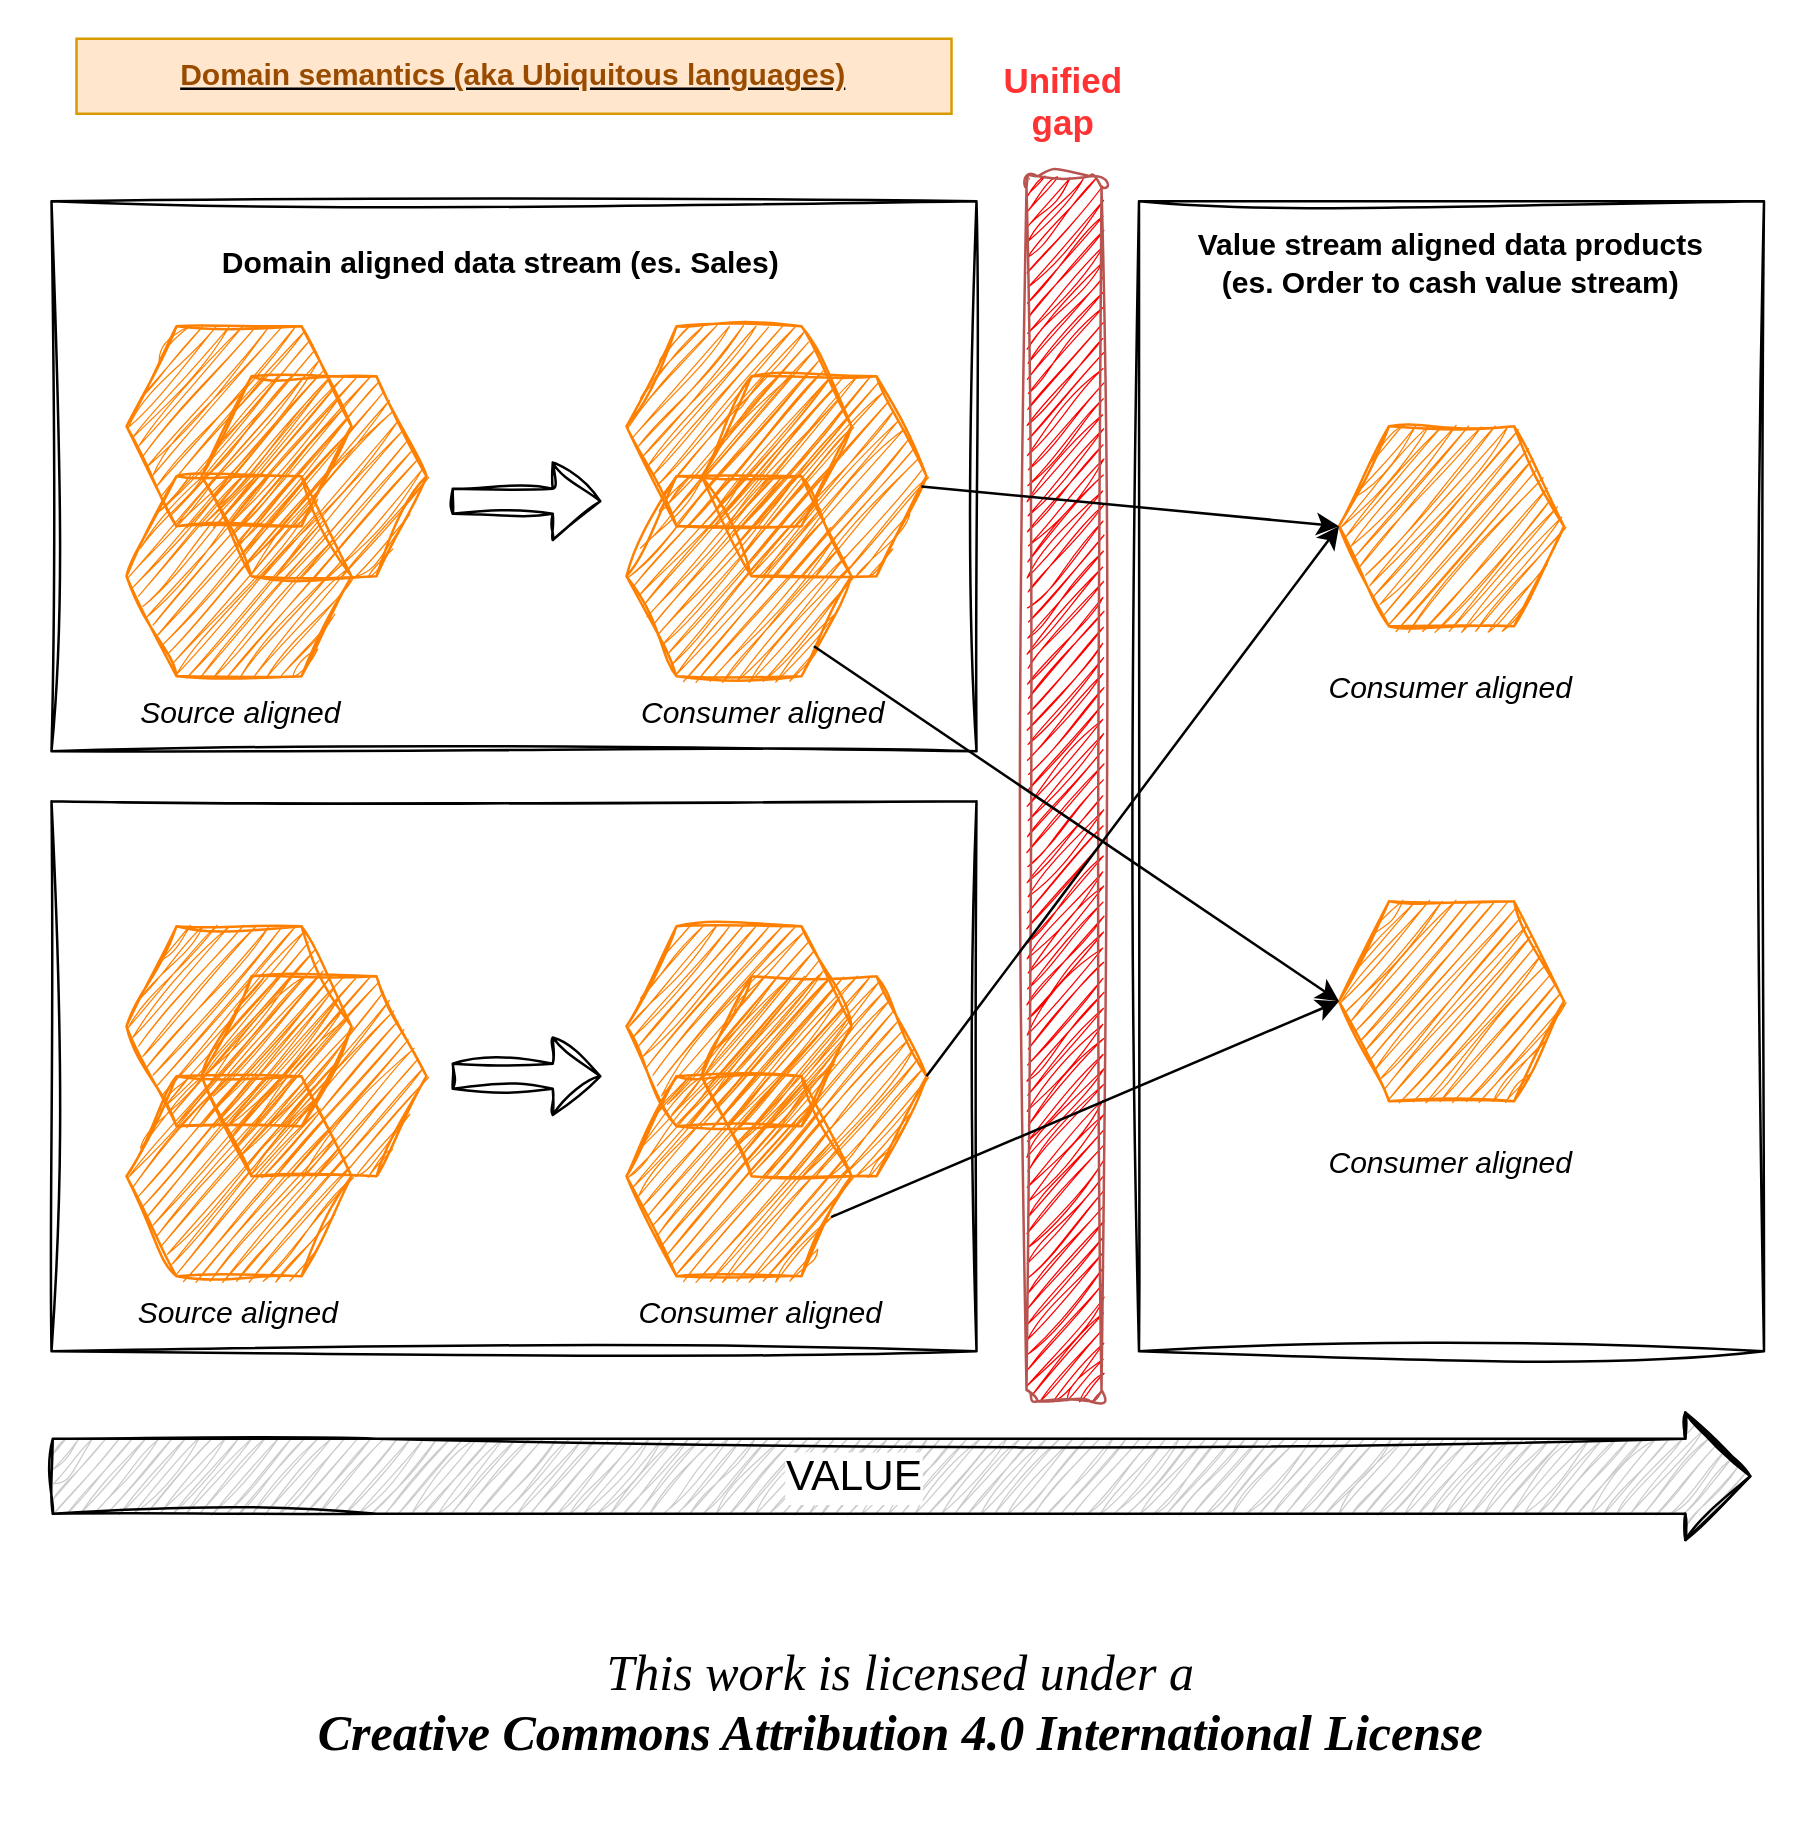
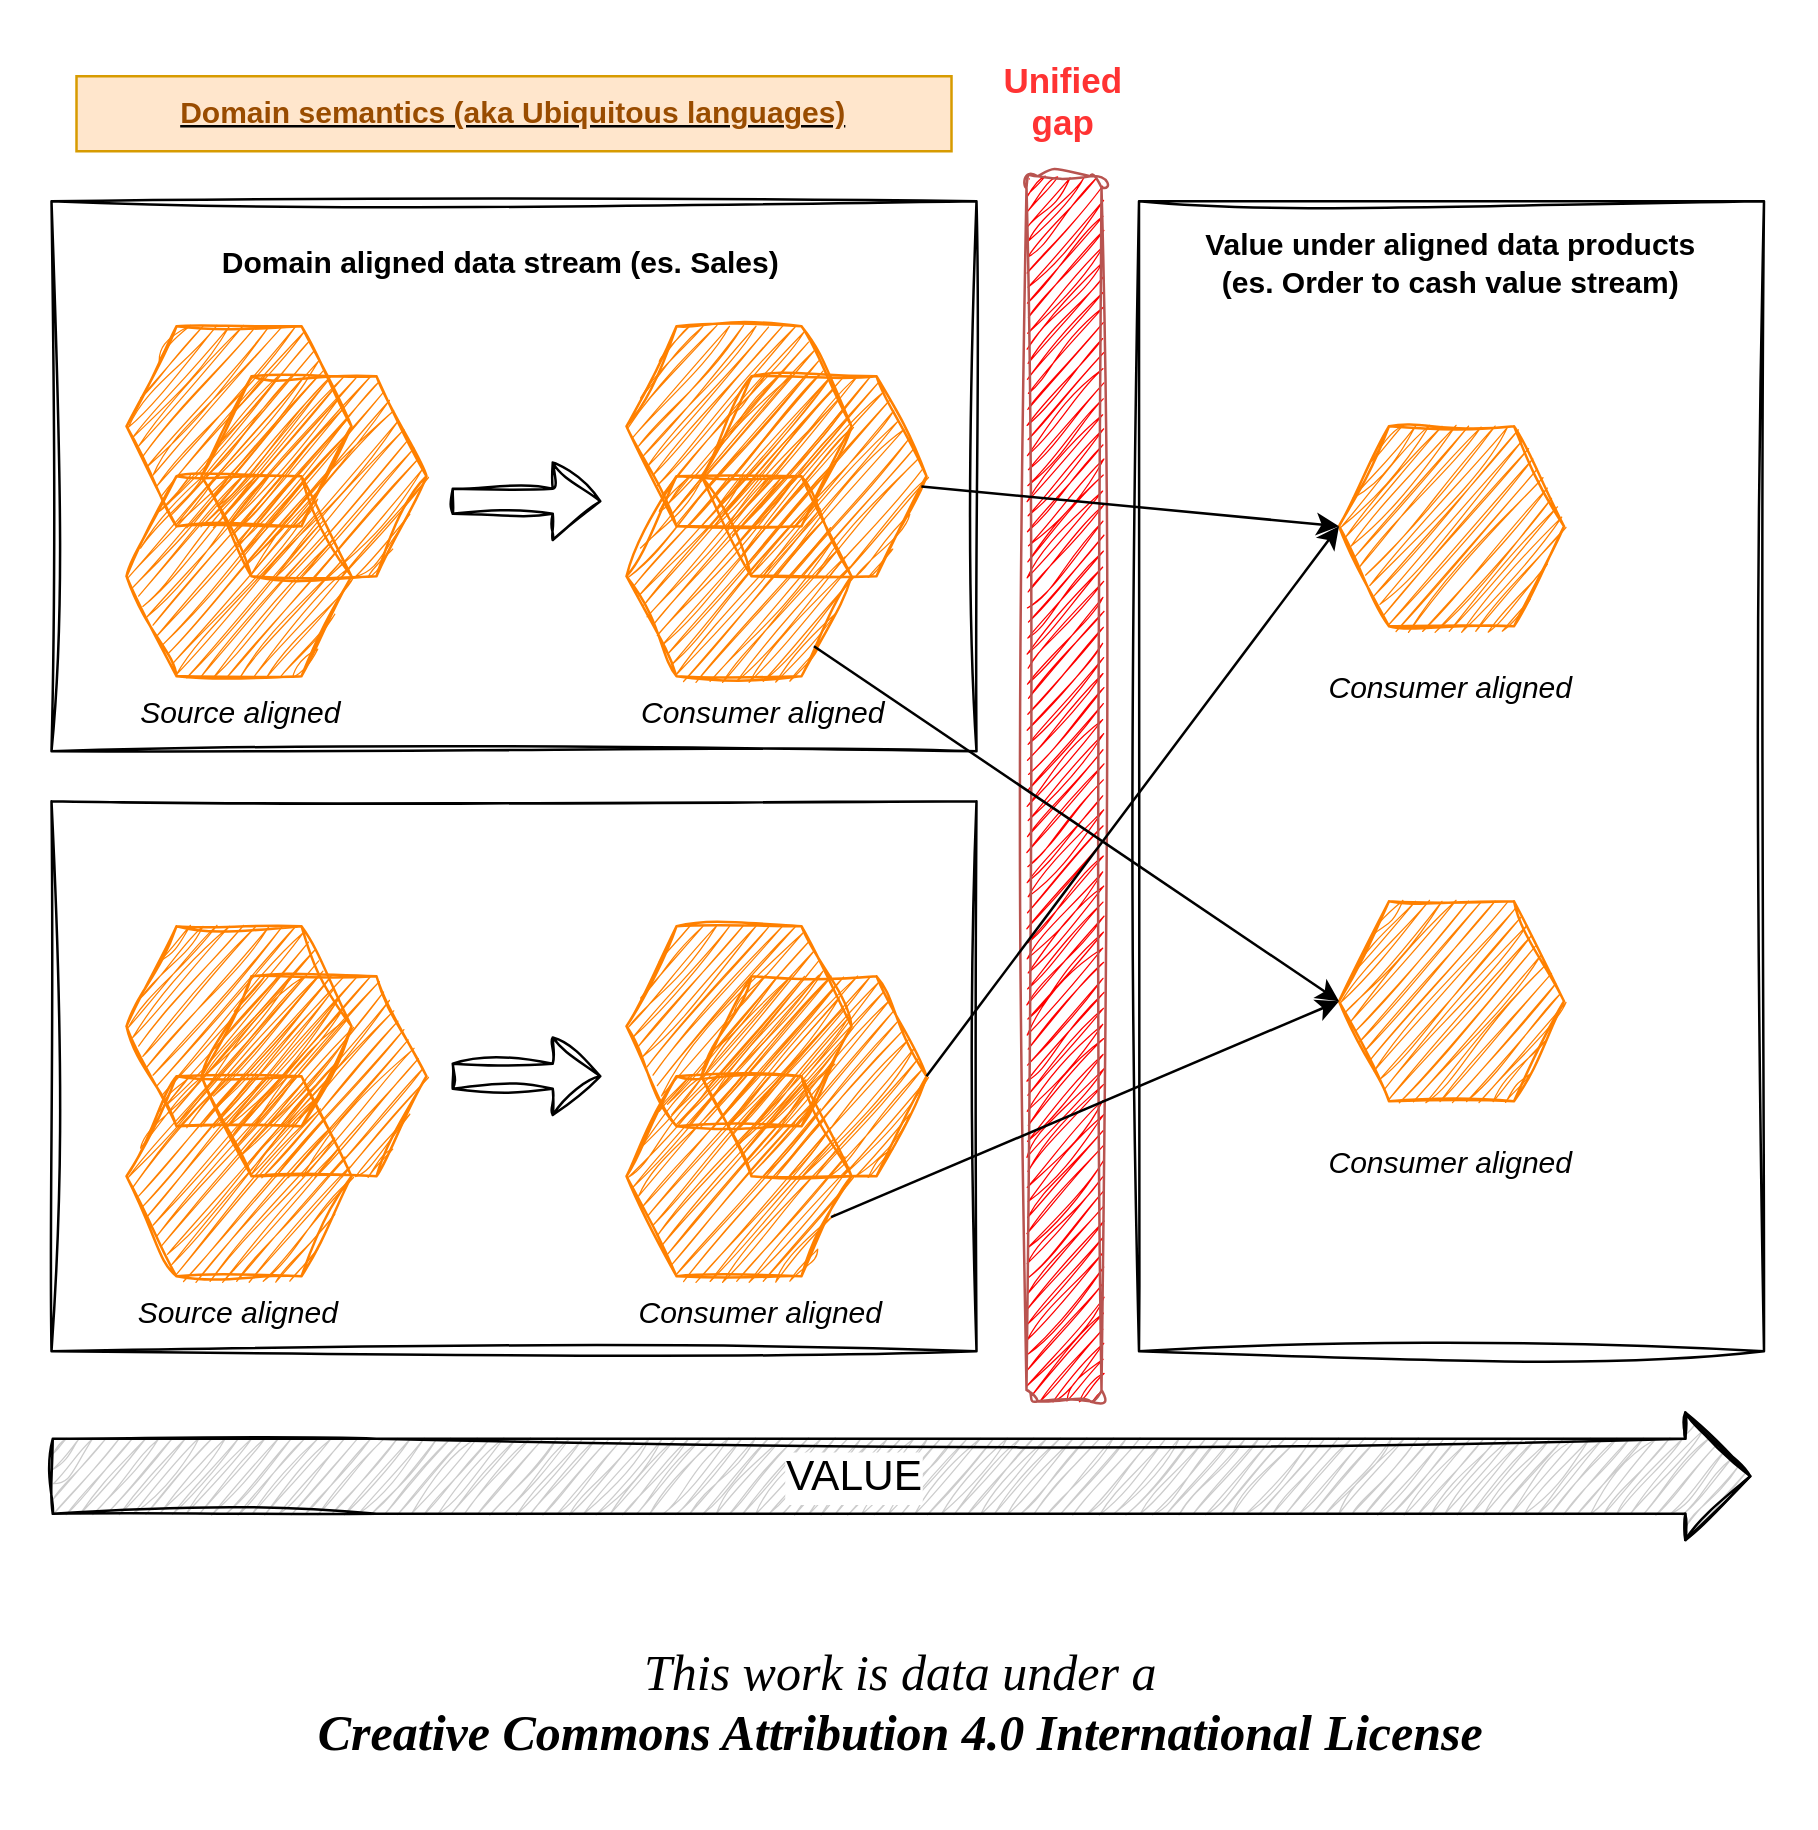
(514, 76) -> (514, 114)
(1451, 264) -> (1451, 264)
(901, 1701) -> (901, 1701)
